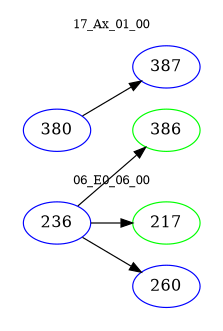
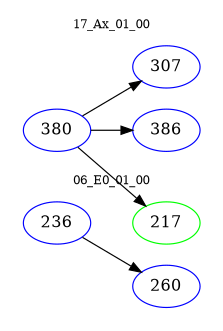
(166, 67) -> (166, 67)
(166, 130) -> (166, 130)
(107, 181) -> (106, 130)
(112, 181) -> (112, 181)
(106, 223) -> (113, 178)
